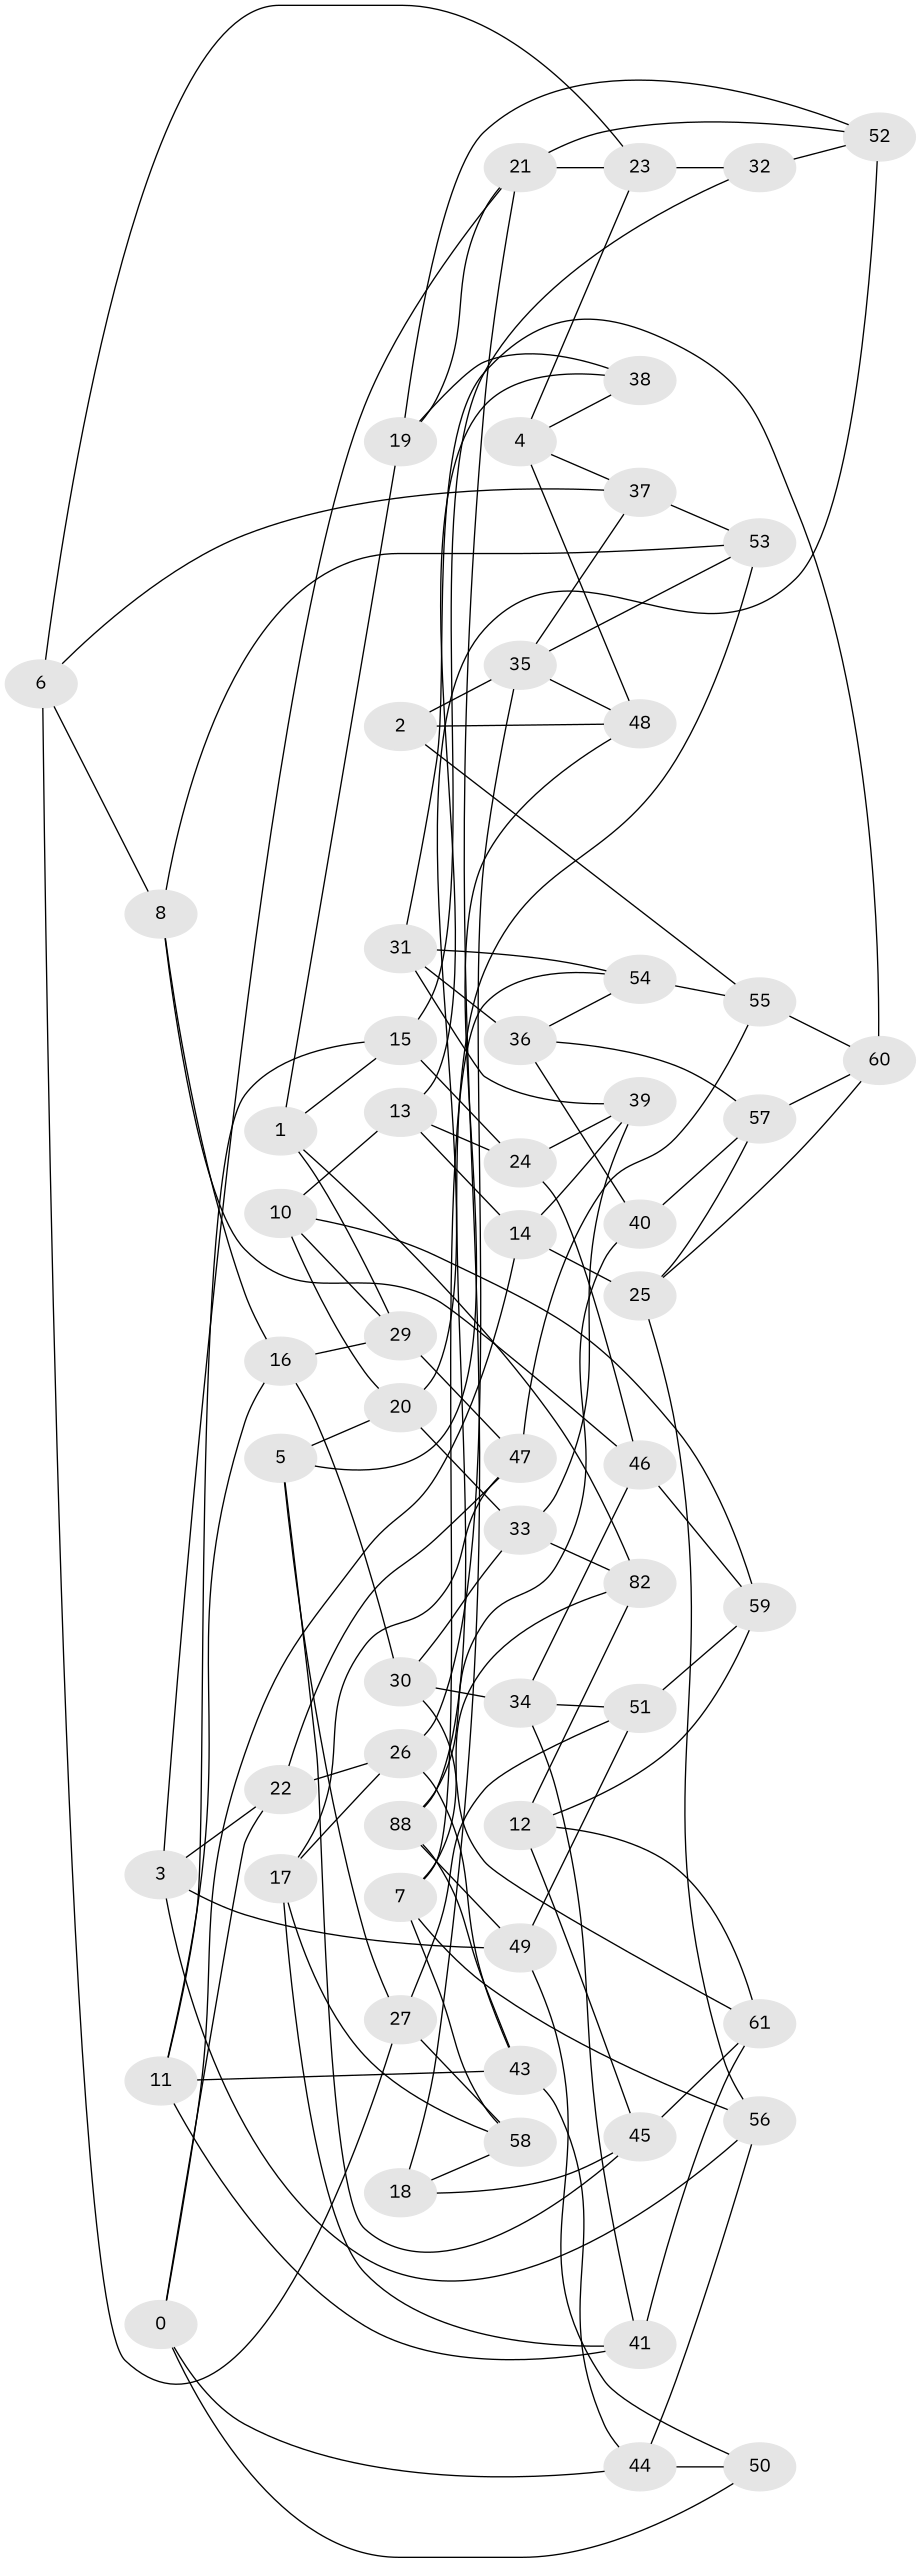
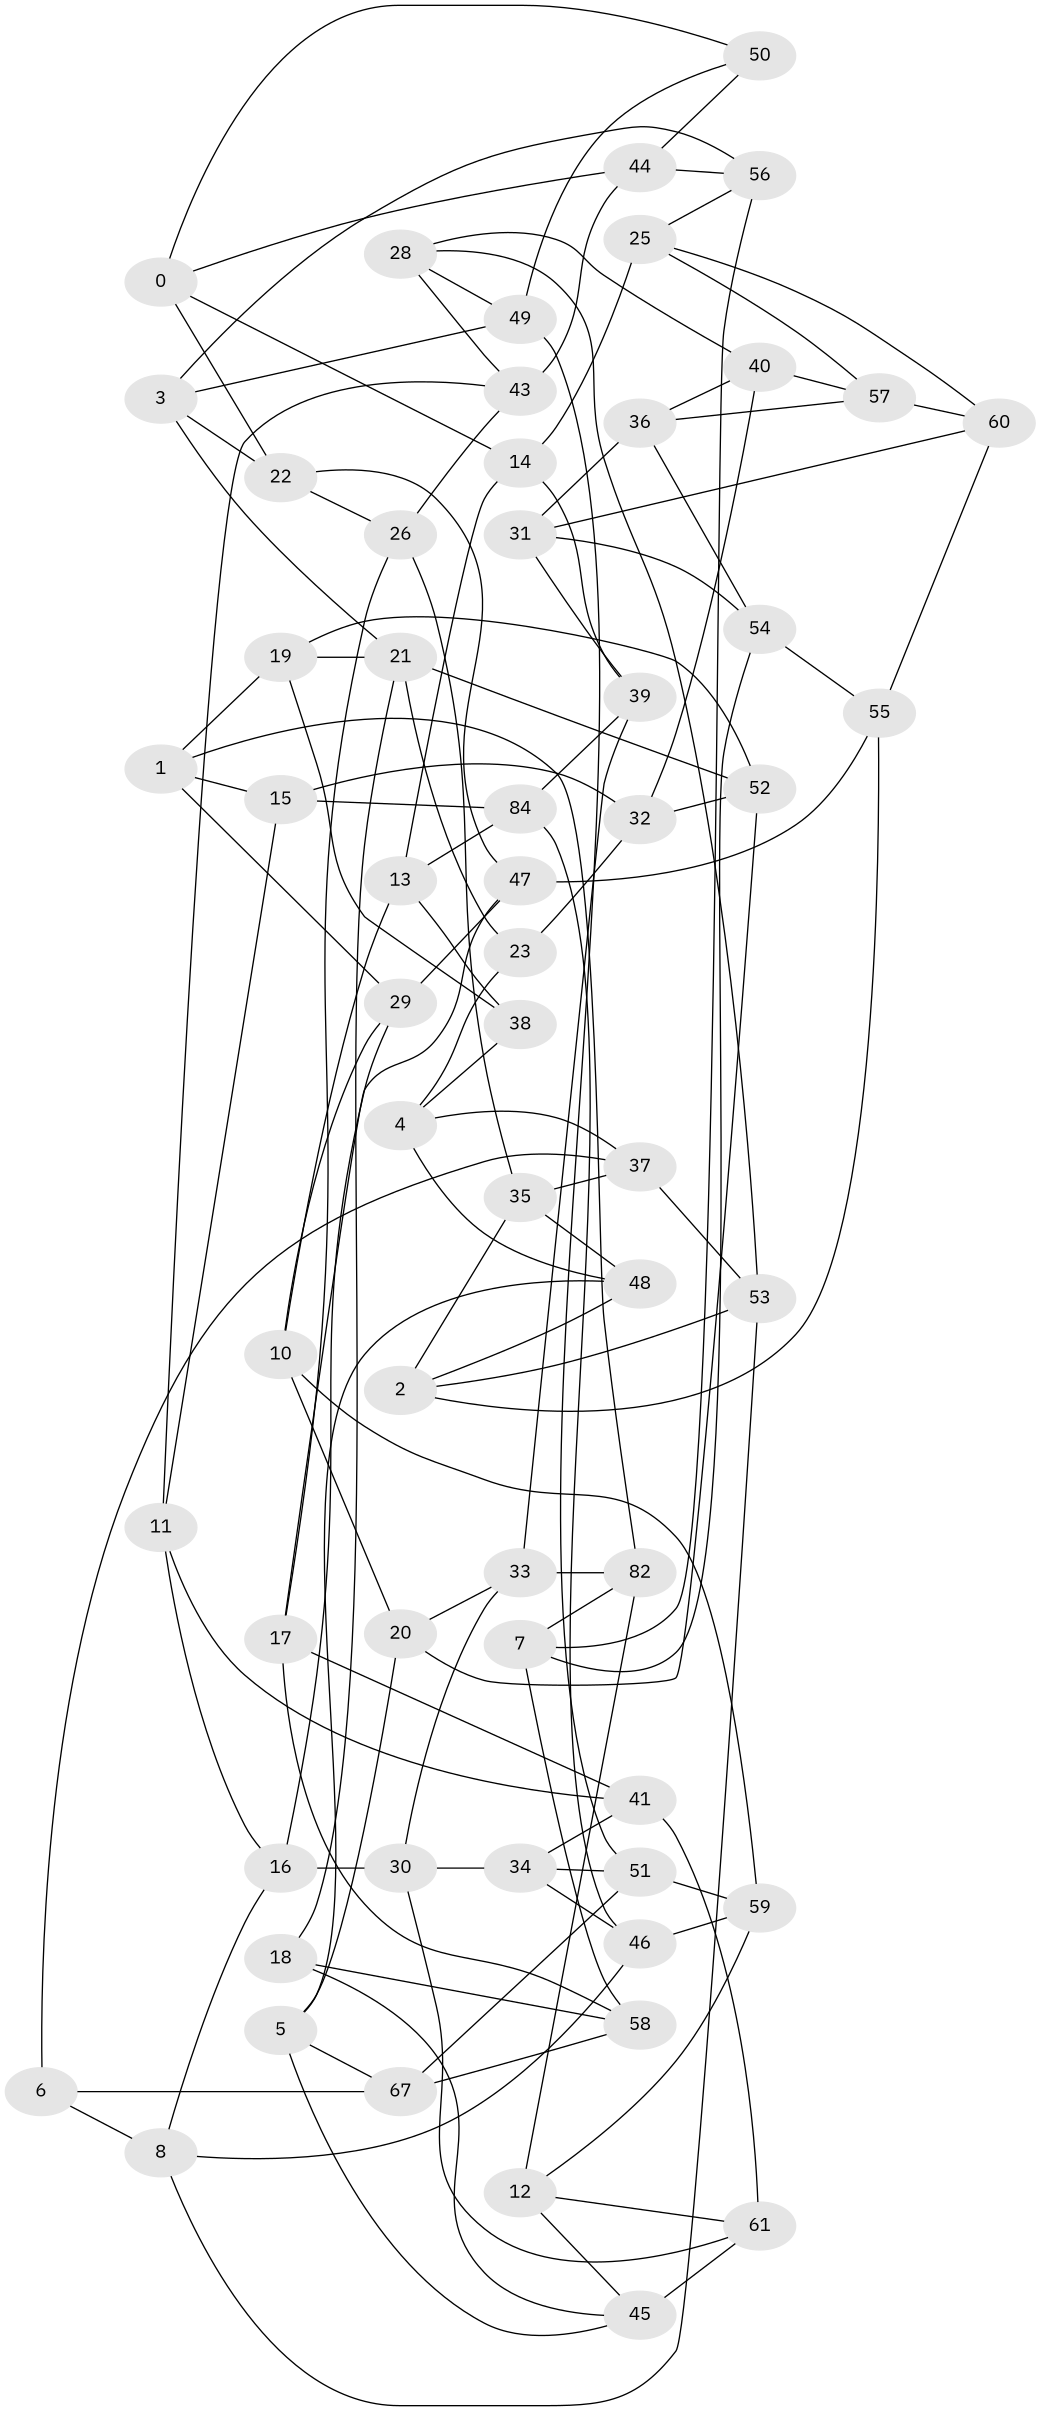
(173, 120) -> none
none -> (710, 607)
(631, 609) -> (592, 1356)
(520, 1163) -> (520, 809)
(400, 1826) -> (400, 254)
(400, 2020) -> (400, 2092)
